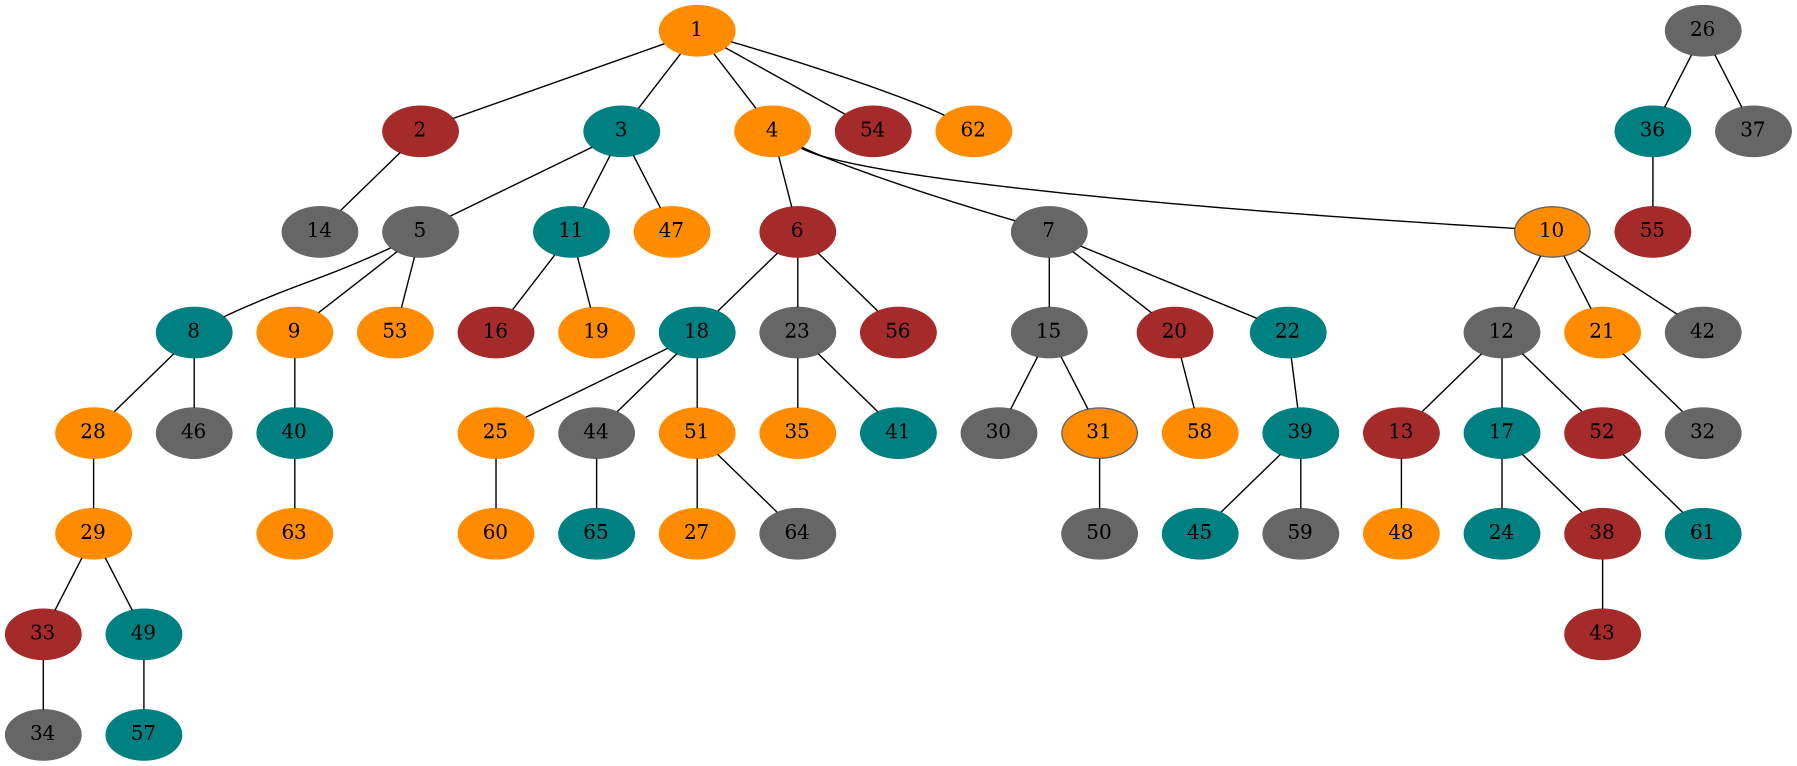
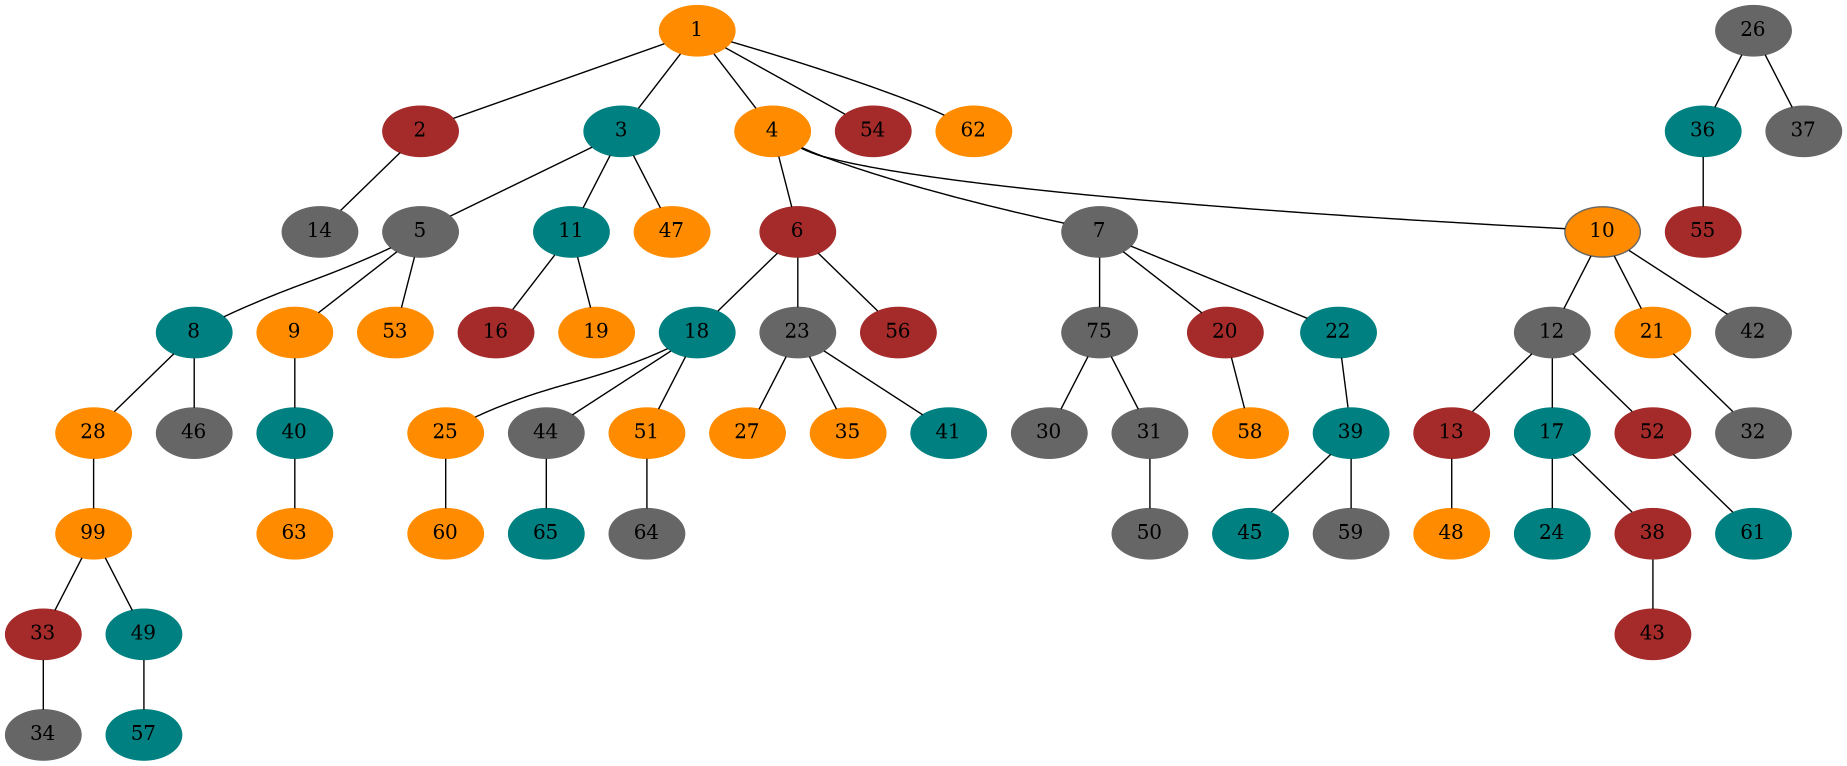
(1049, 333) -> (1100, 333)
(1100, 433) -> (1150, 433)
(697, 484) -> (773, 383)
(94, 534) -> (94, 534)
